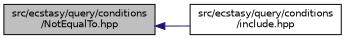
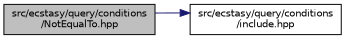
(177, 26) -> (168, 13)
